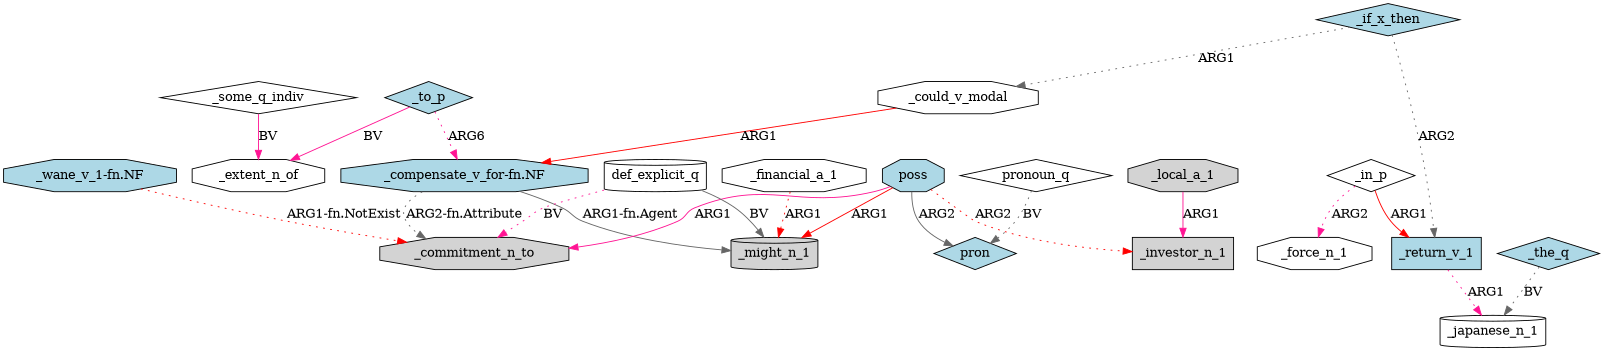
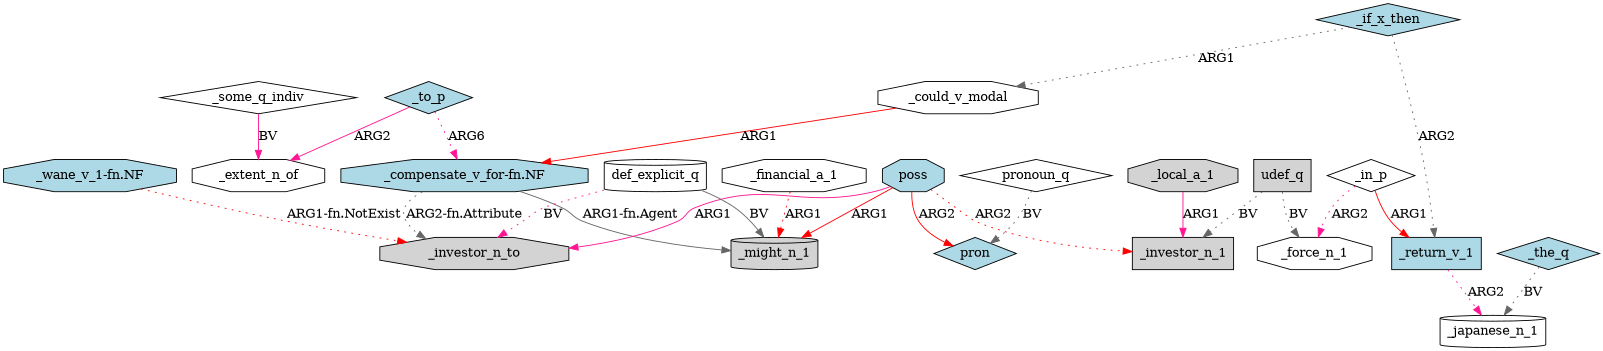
(373, 137) -> (373, 137)
none -> (1282, 176)
(920, 223) -> (920, 223)
(474, 254) -> (474, 254)
(1486, 292) -> (1486, 292)
